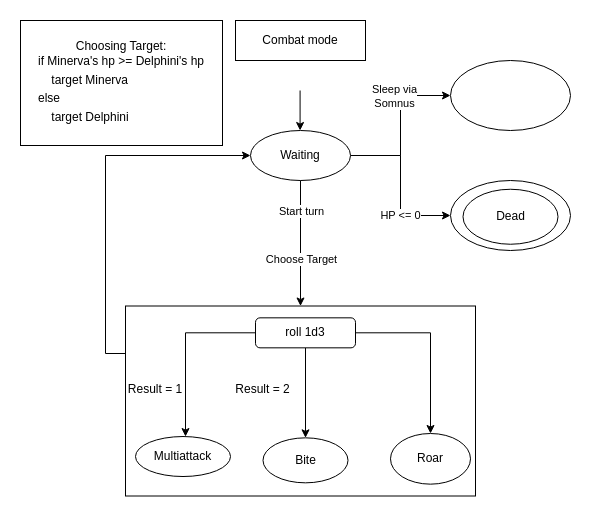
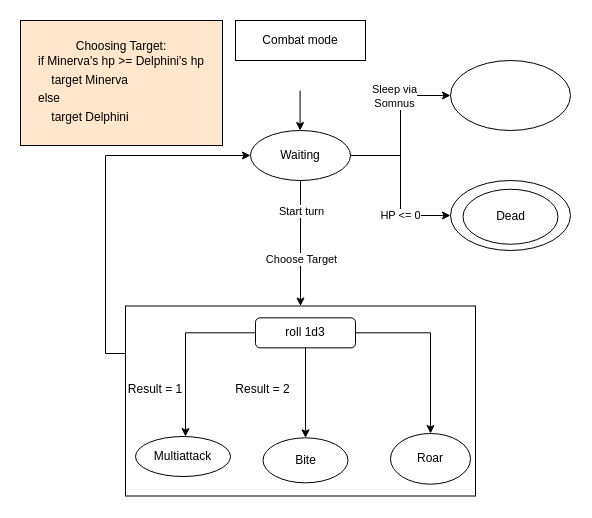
(122, 83) -> (122, 83)
